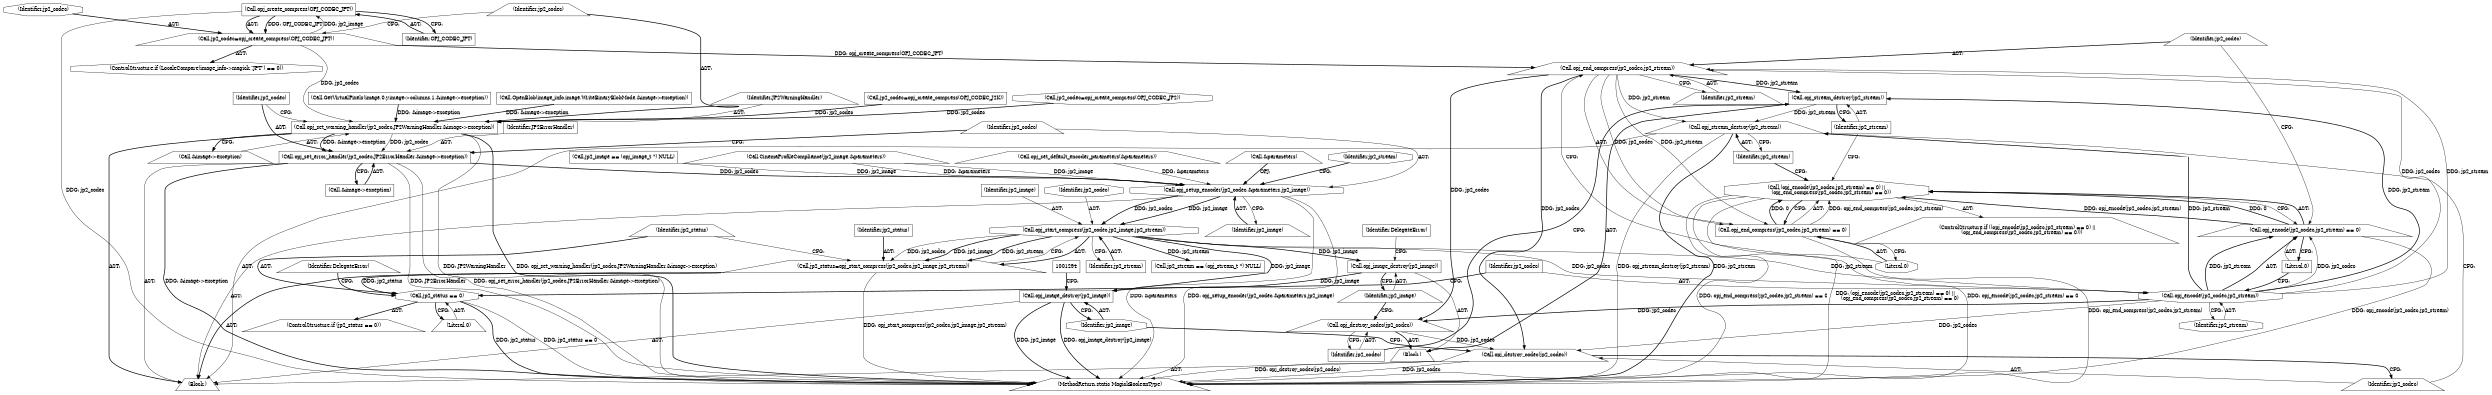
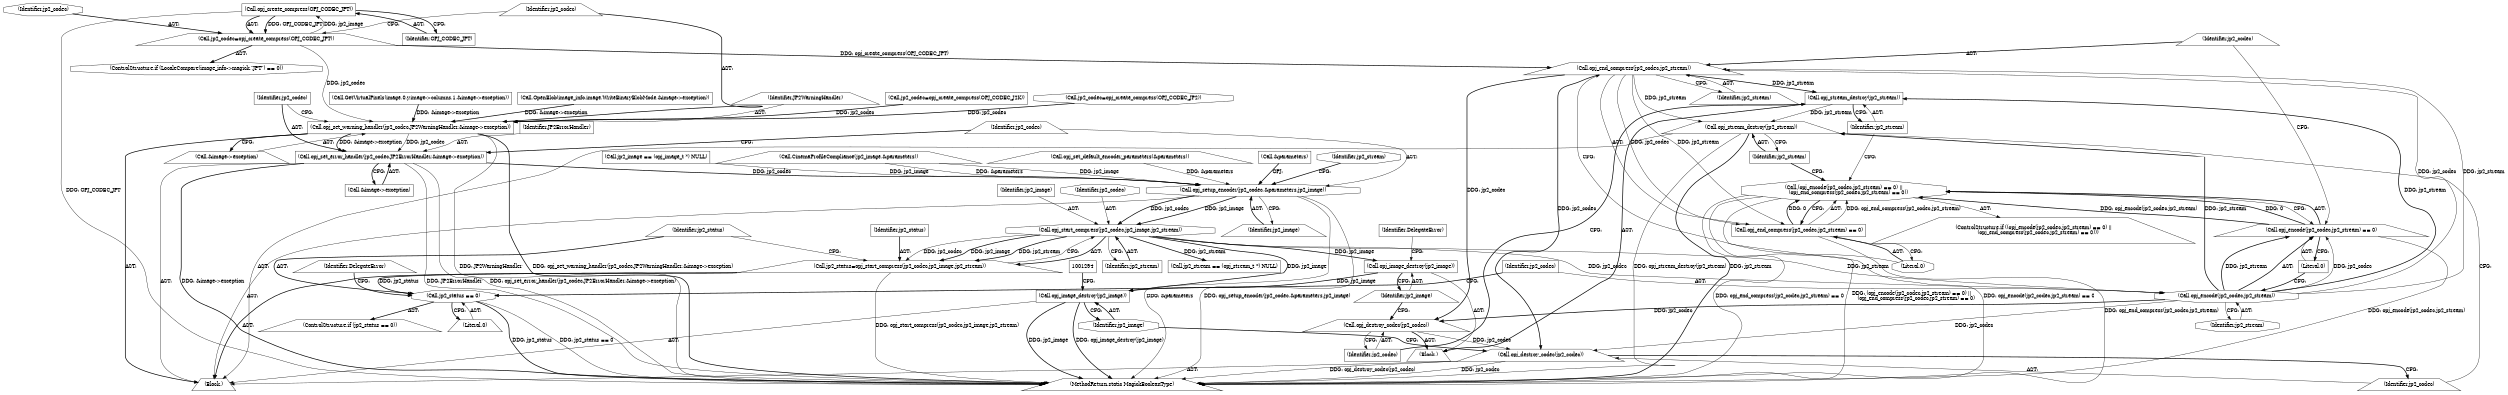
(1274, 157) -> (1285, 157)
(85, 190) -> (93, 190)
